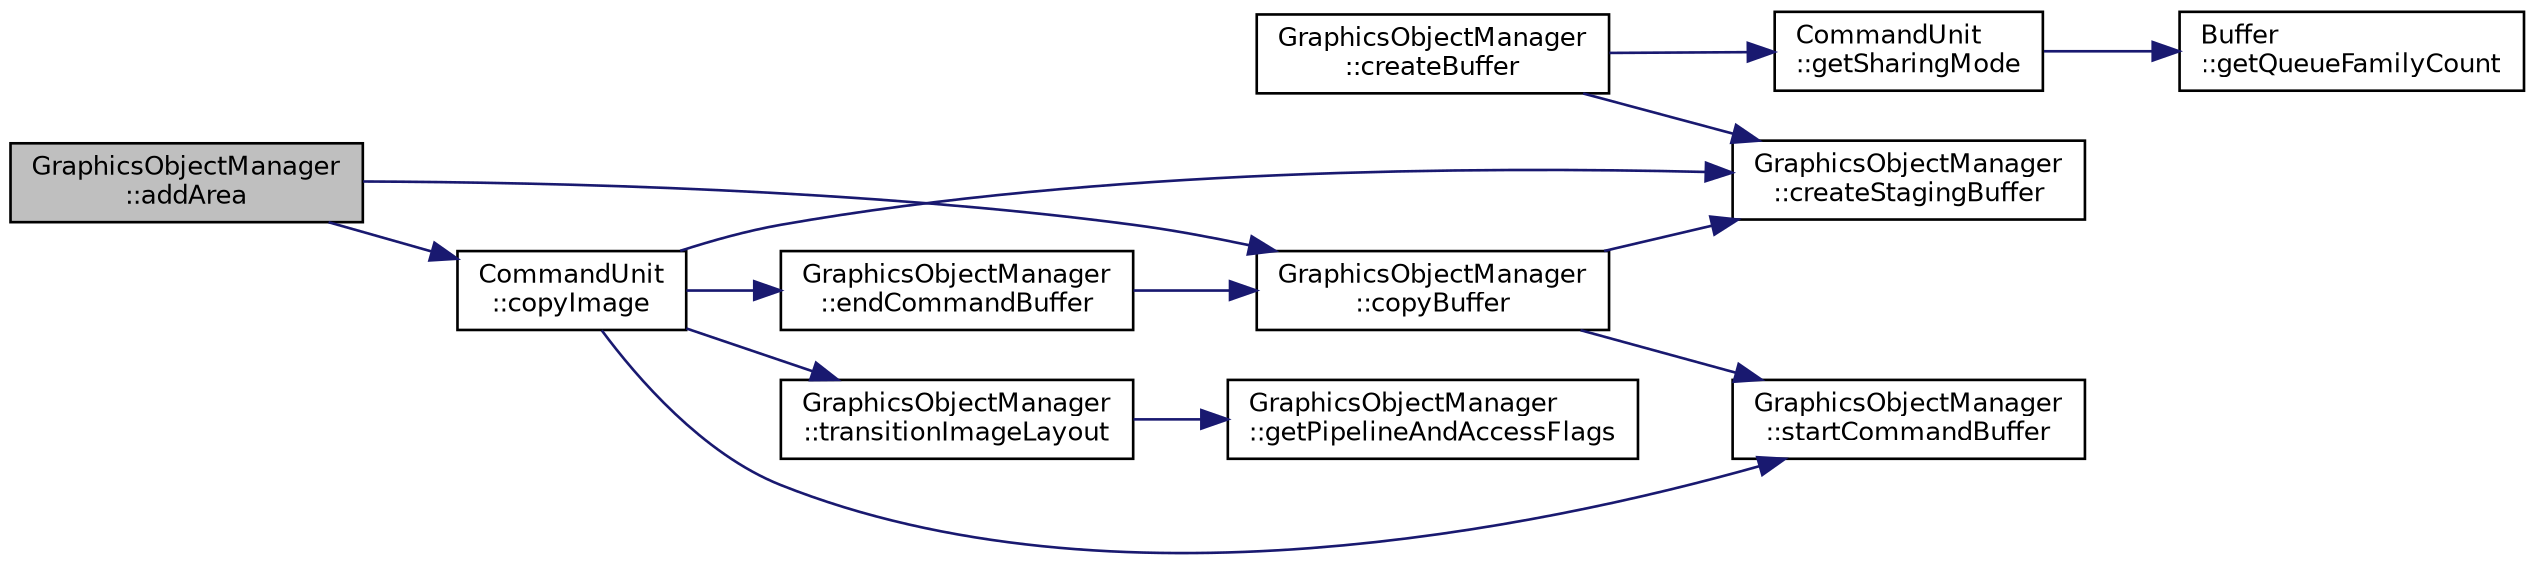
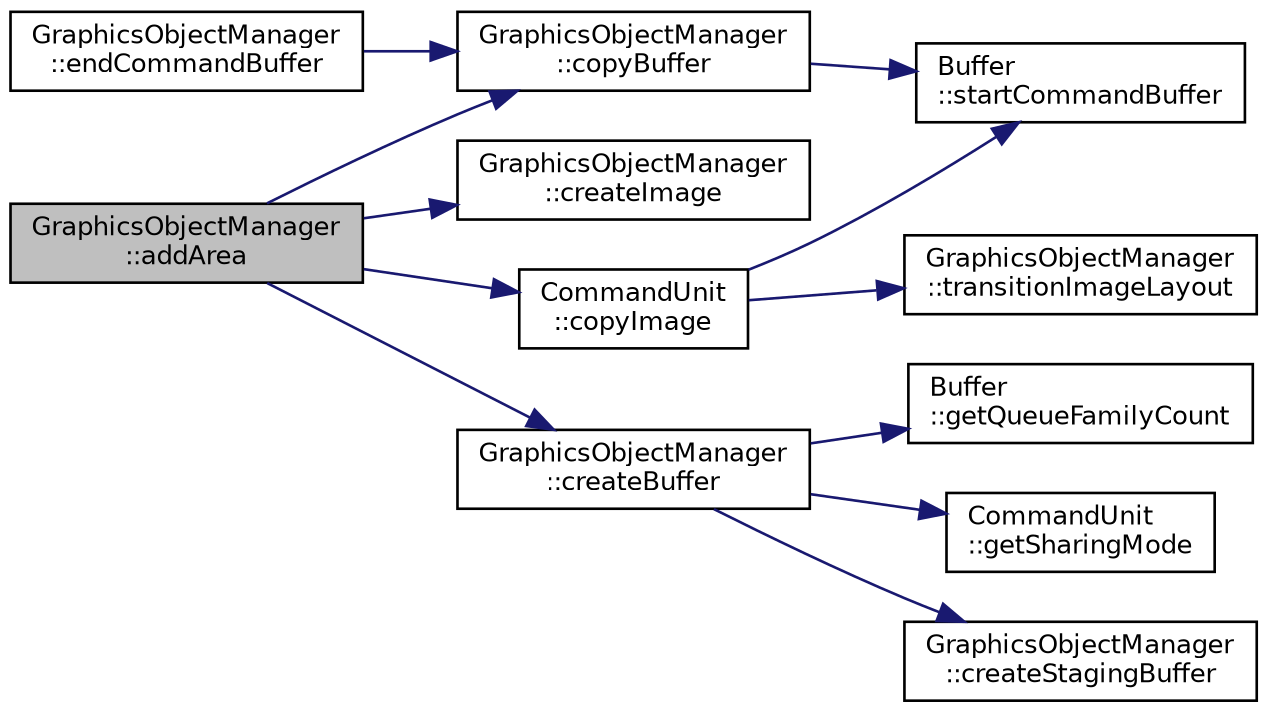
(2098, 51) -> (846, 438)
none -> (634, 180)
(1190, 180) -> none
(1658, 238) -> none
(720, 291) -> none
none -> (399, 350)
(1433, 419) -> none
(1909, 419) -> (1081, 83)
